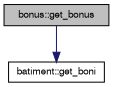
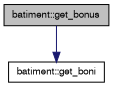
(56, 15) -> (56, 15)
